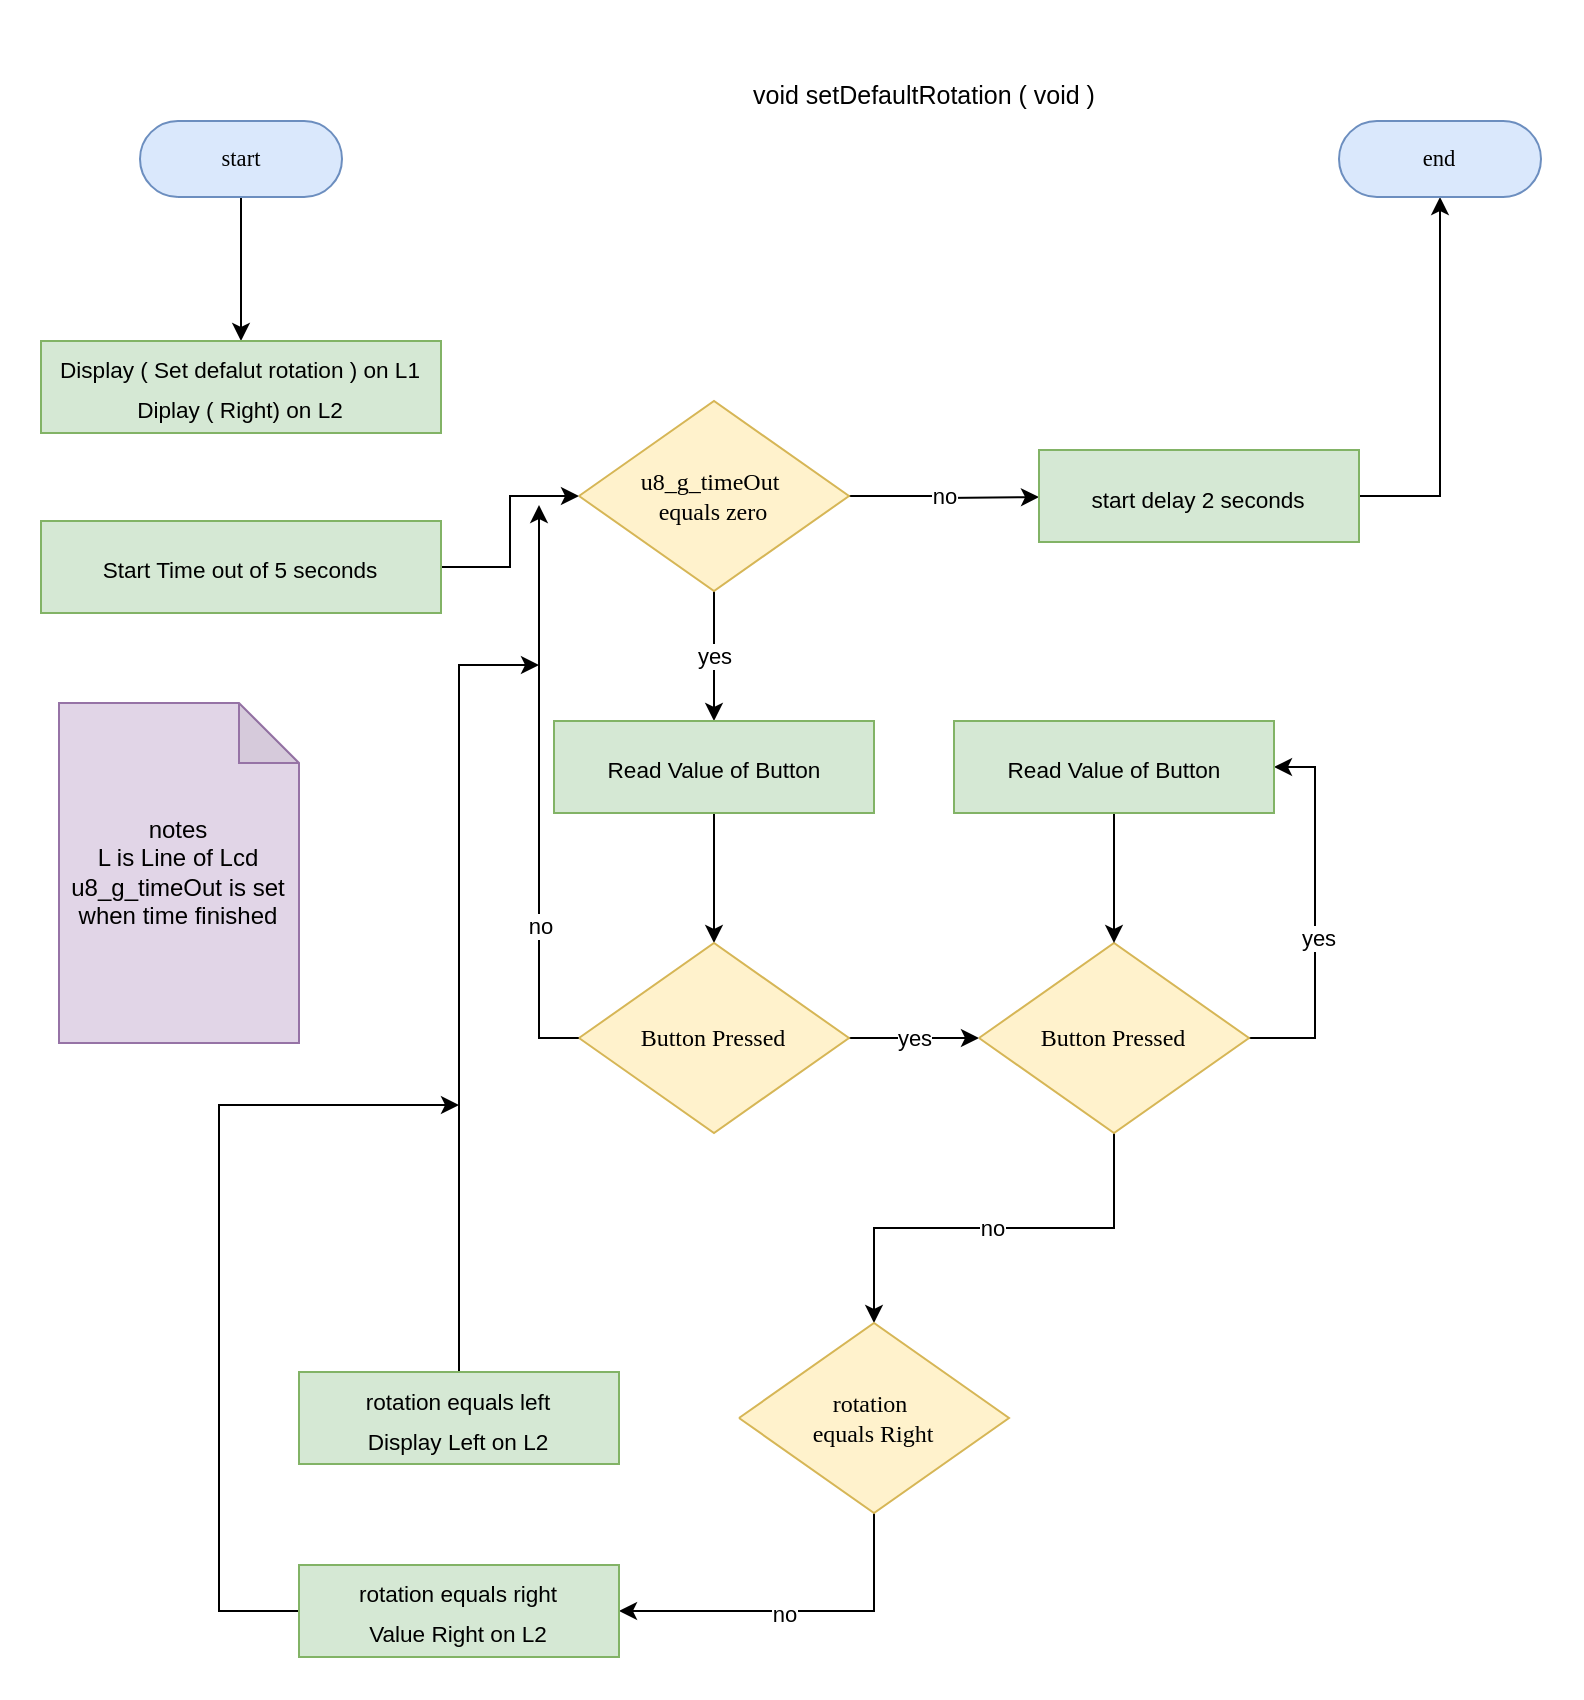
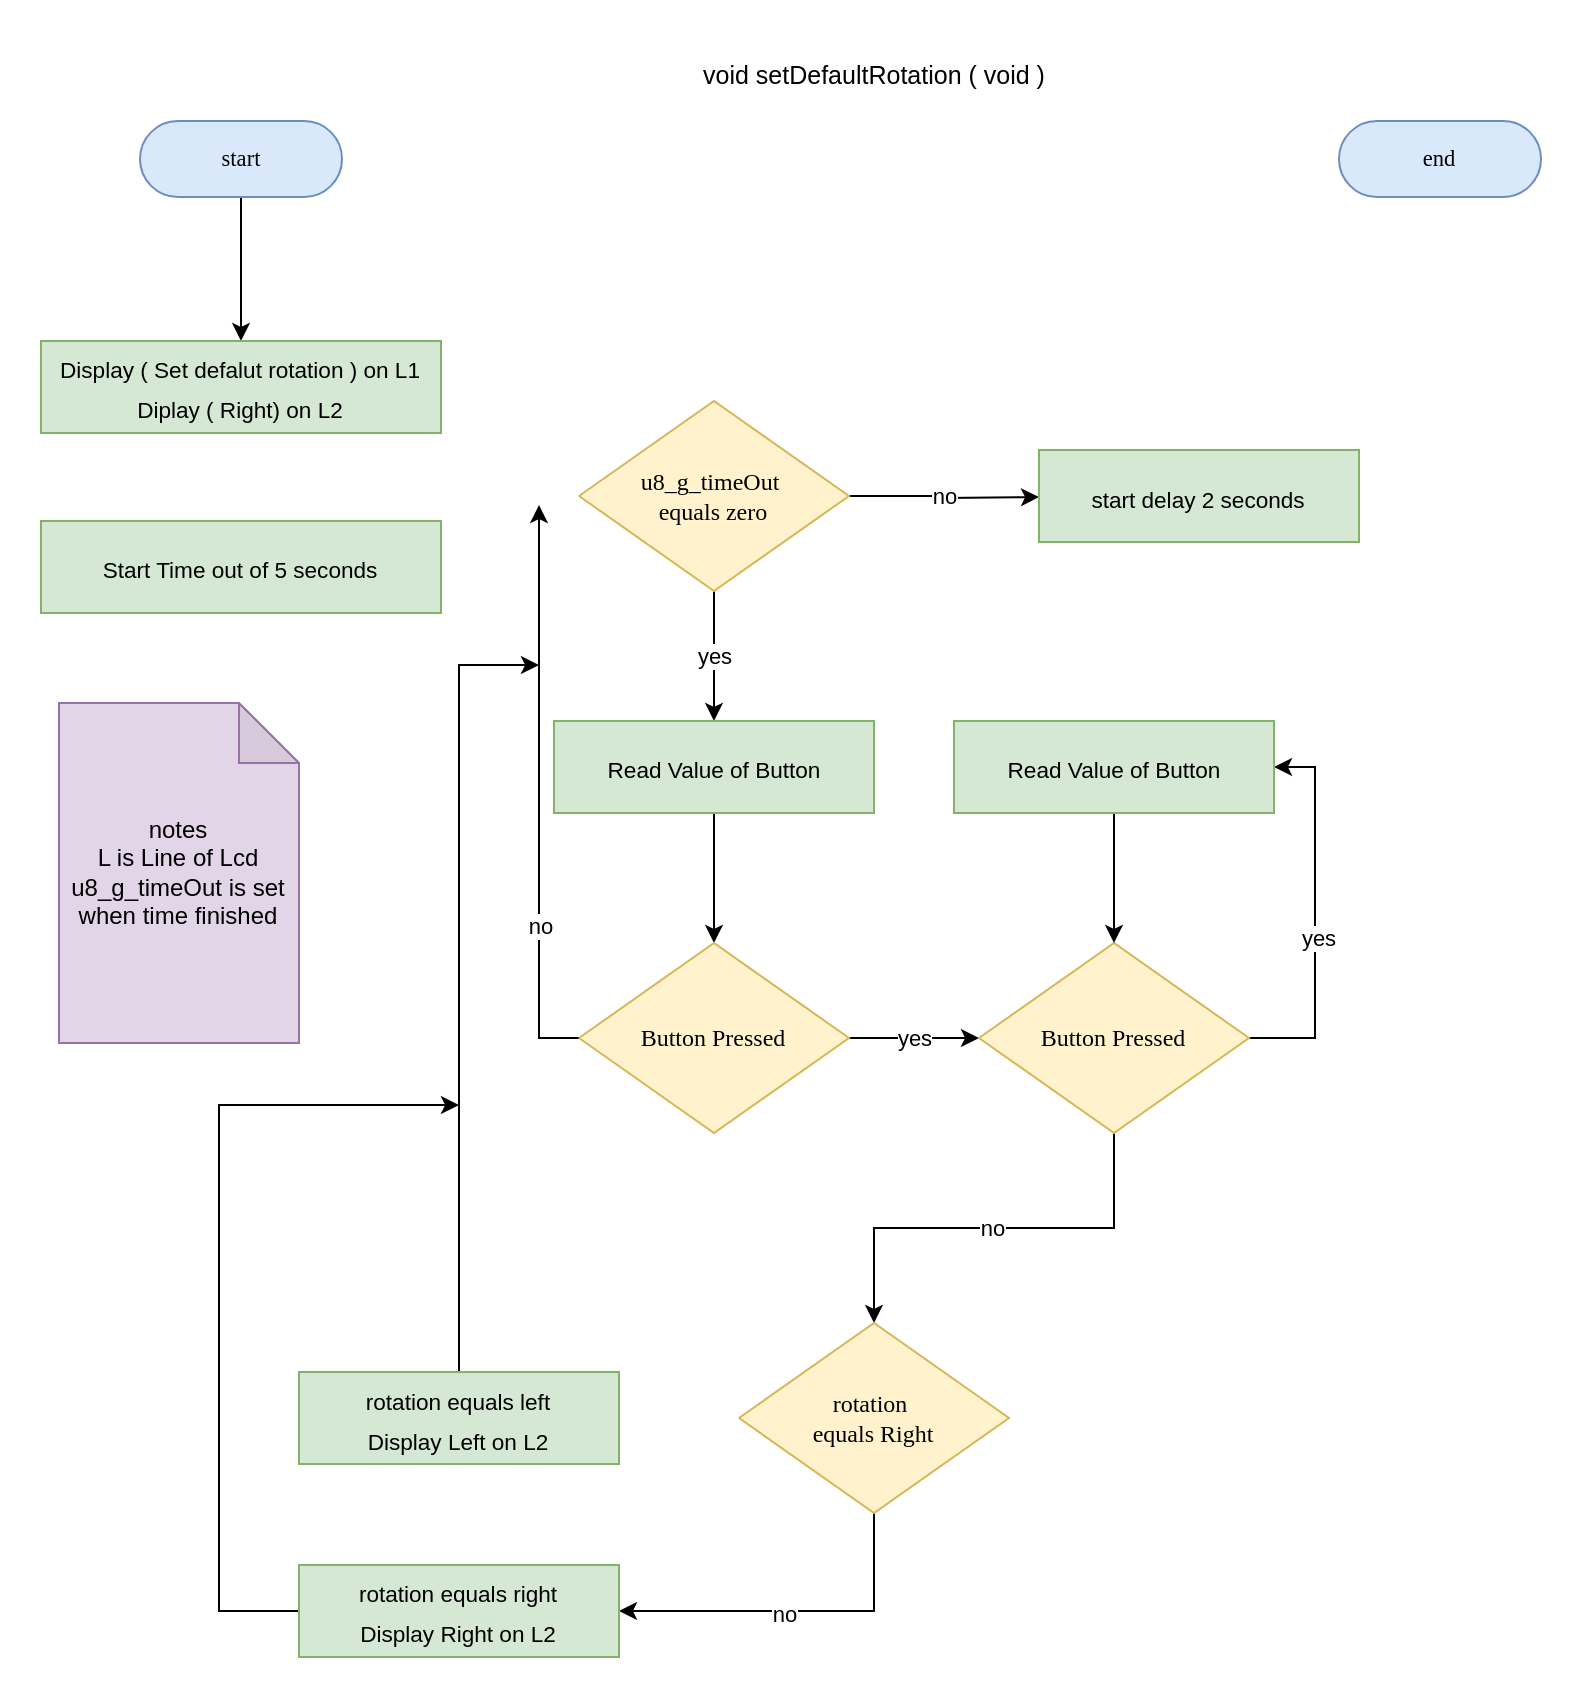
(924, 97) -> (874, 77)
(1440, 394) -> none
(510, 538) -> none
(459, 1611) -> (459, 1611)
